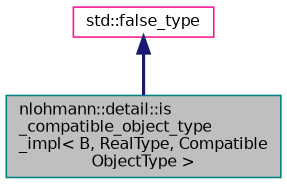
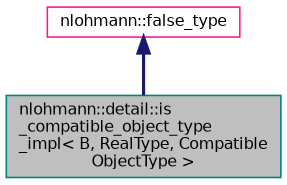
(144, 22) -> (144, 22)
